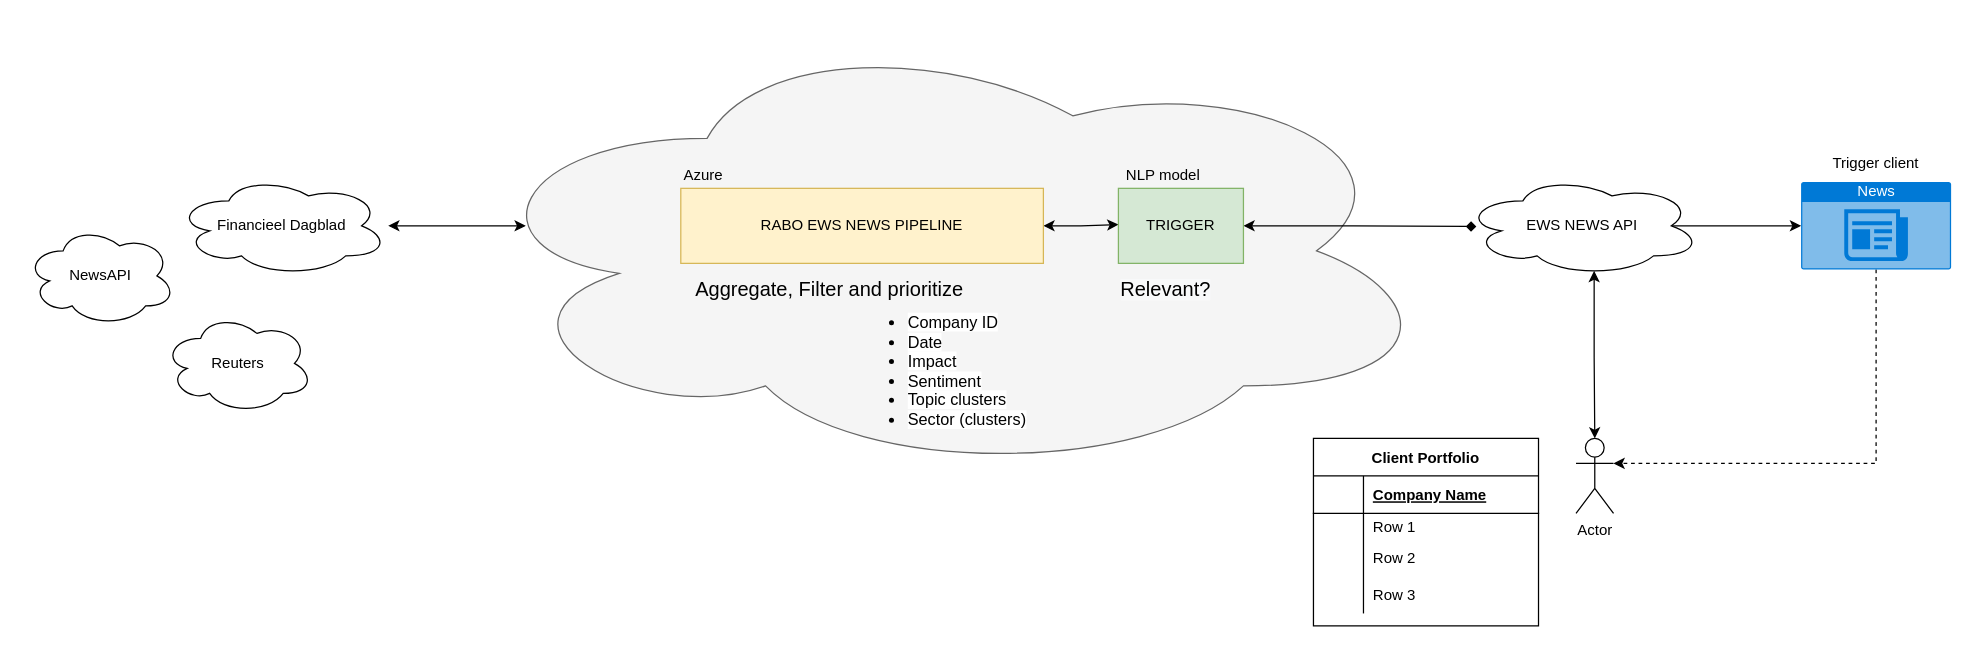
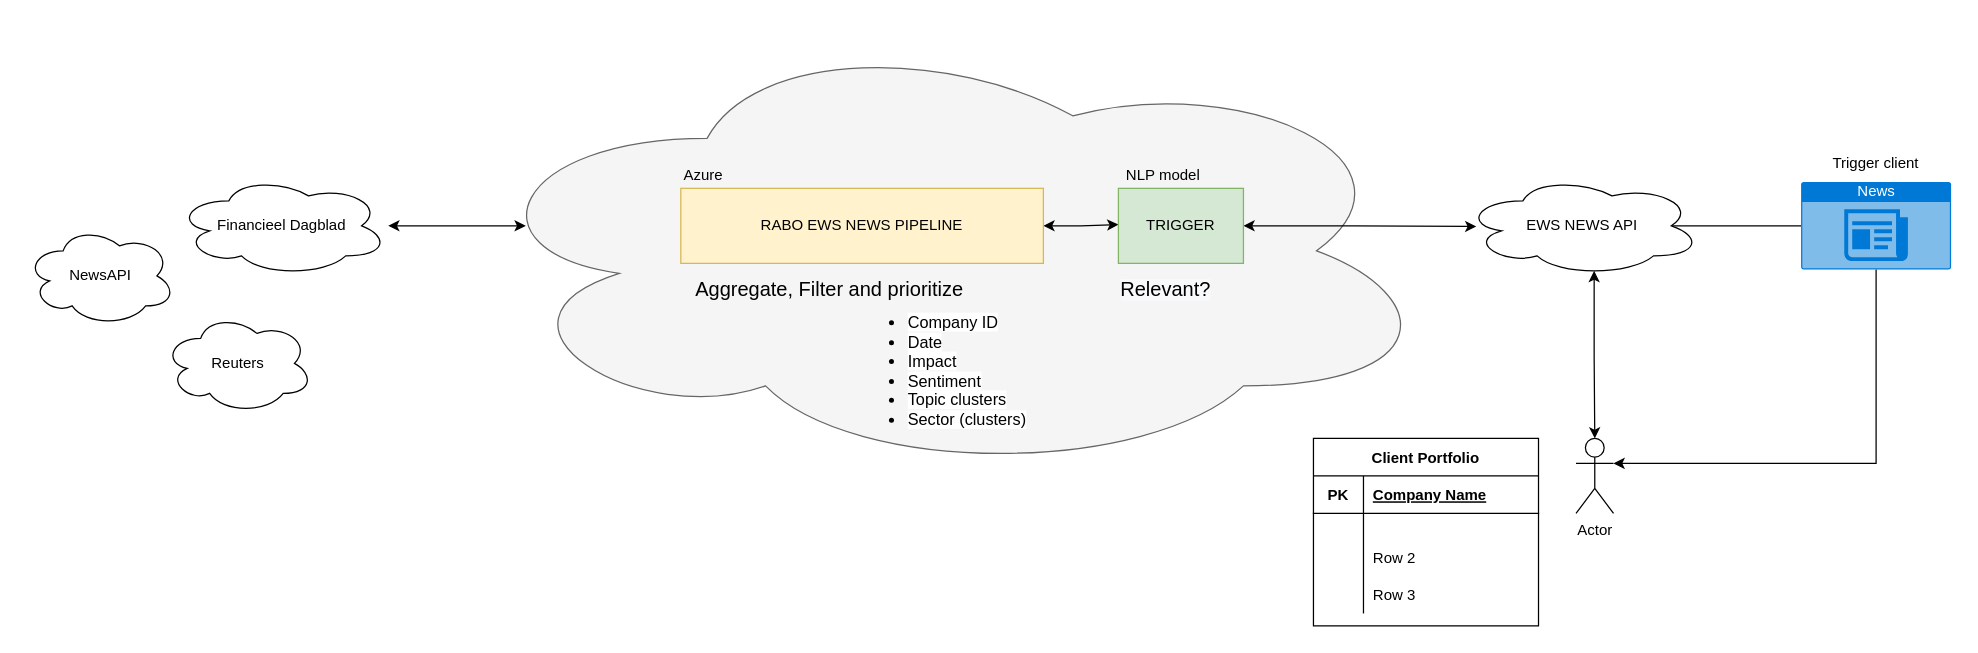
(1465, 226) -> (1466, 226)
(1791, 226) -> (1794, 226)
(1845, 463) -> (1845, 463)
none -> (1338, 494)
(1451, 526) -> none
